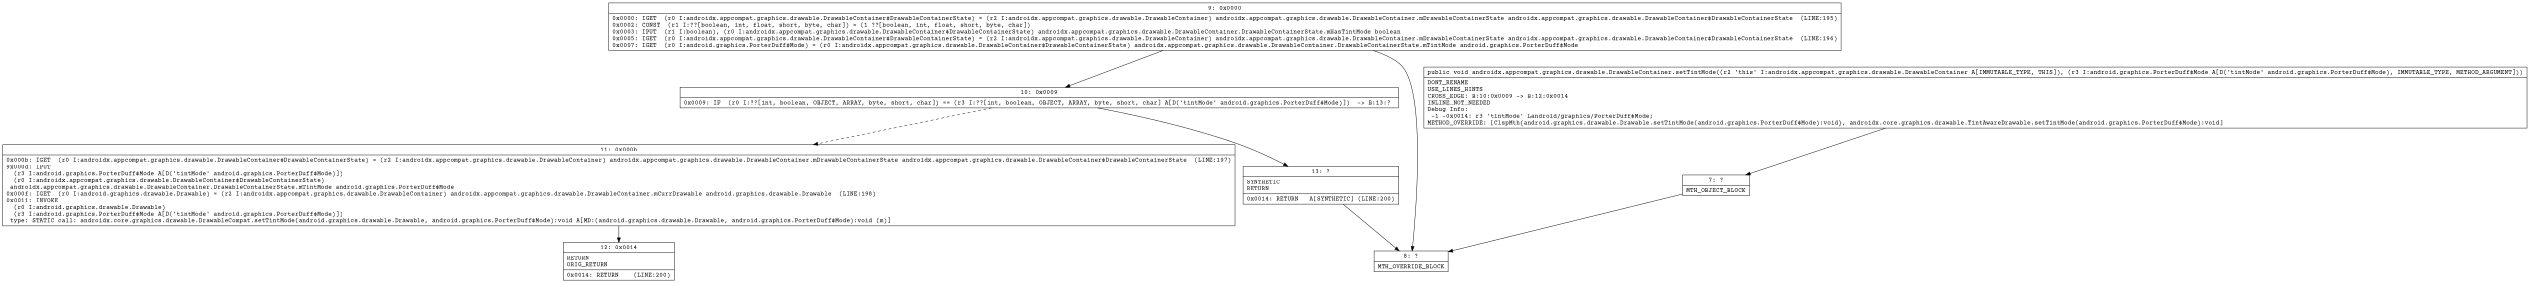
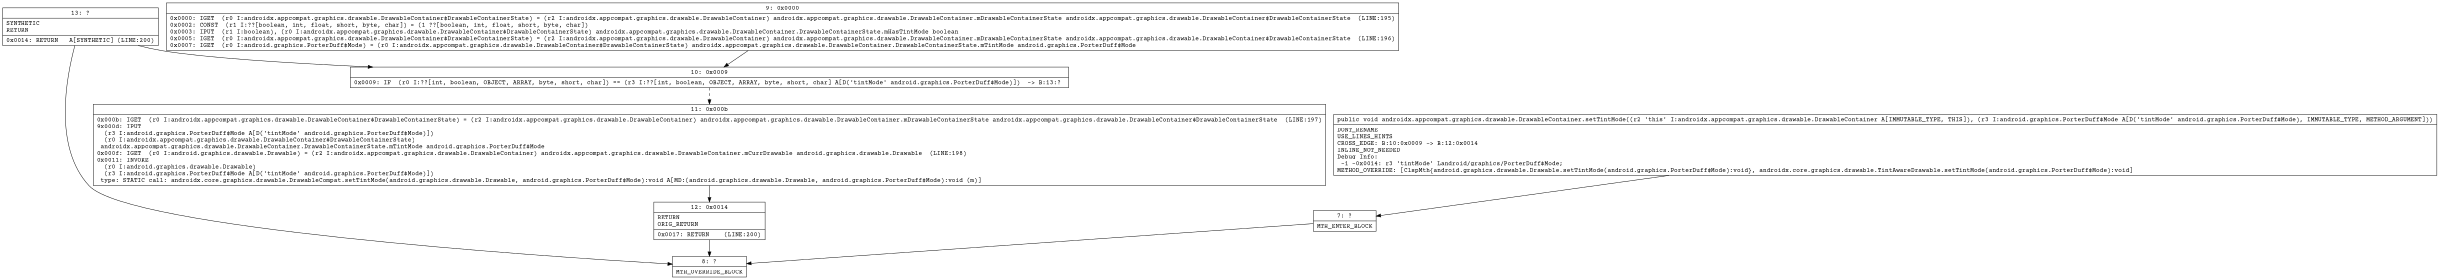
(1193, 130) -> (253, 60)
(1417, 139) -> (709, 246)
(1716, 190) -> (1345, 226)
(619, 275) -> (709, 234)
